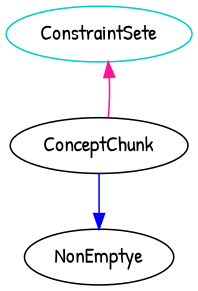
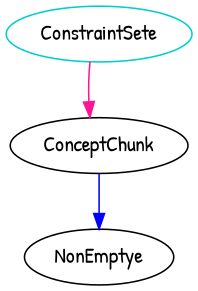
(109, 97) -> (89, 82)
